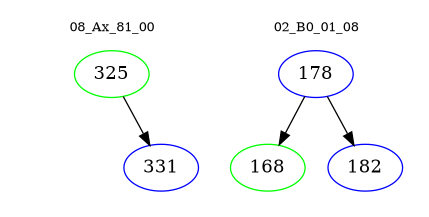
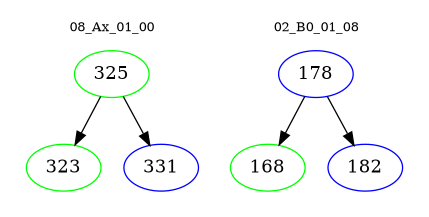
(112, 28) -> (112, 28)
none -> (64, 168)
